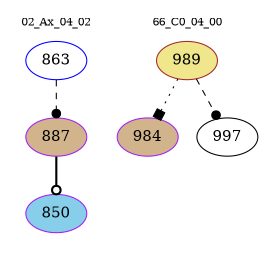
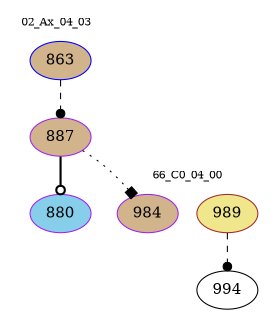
(56, 23) -> (56, 23)
(56, 61) -> (61, 61)
(170, 94) -> (116, 176)
(227, 137) -> (227, 290)
(56, 214) -> (61, 214)
